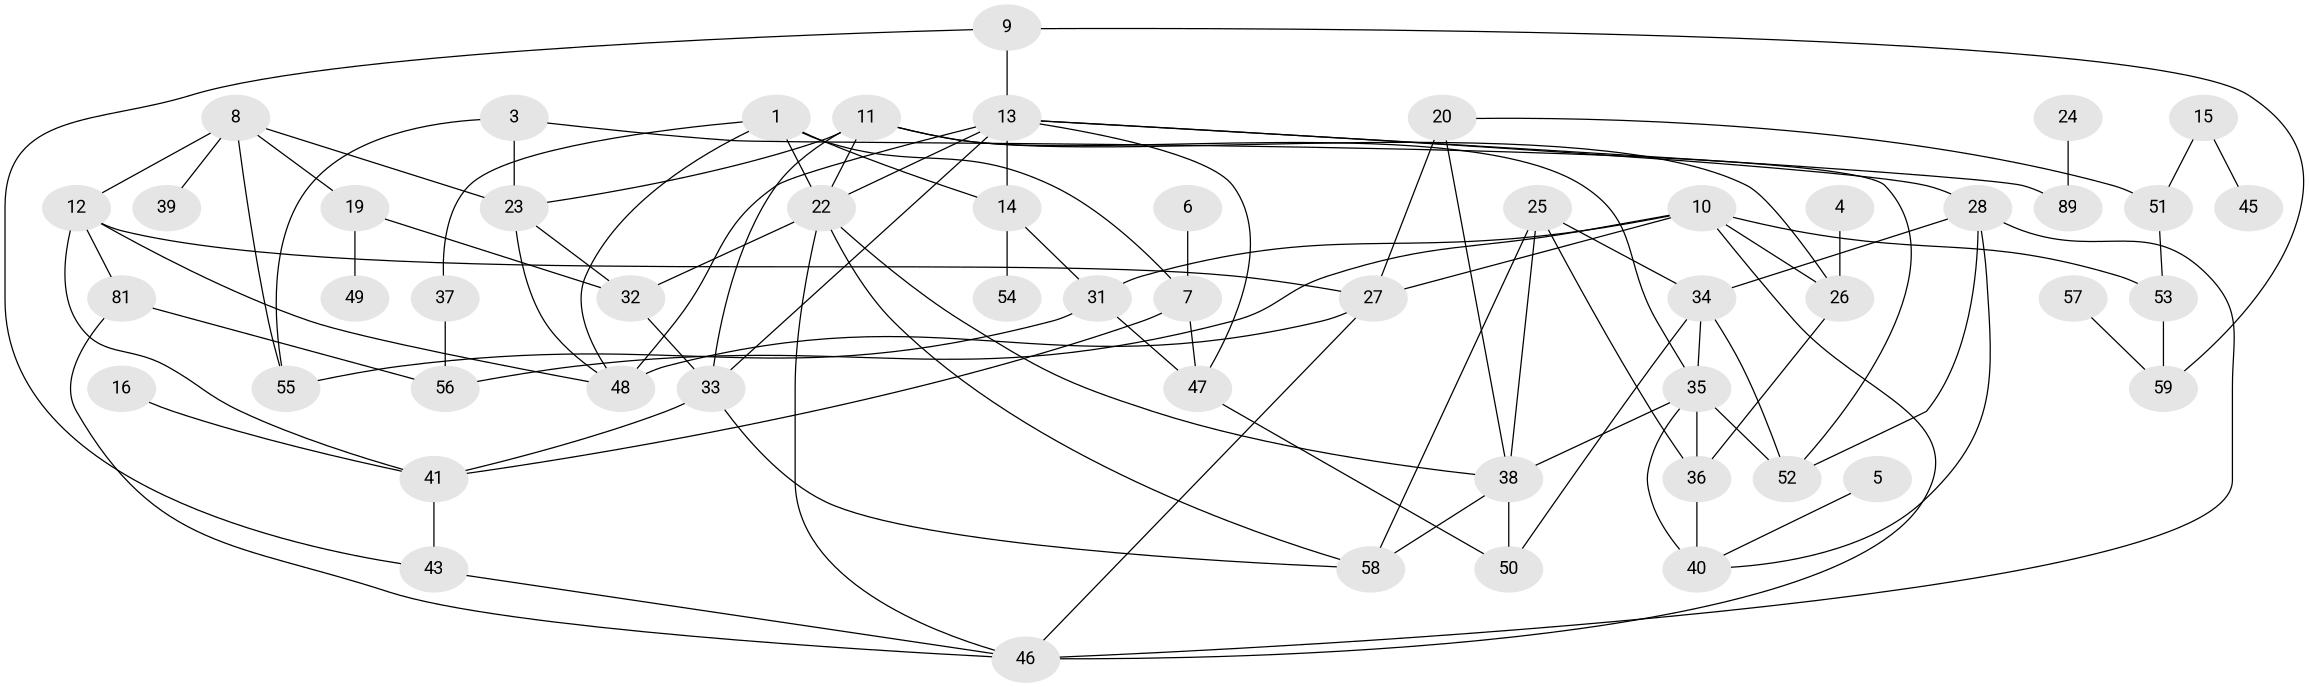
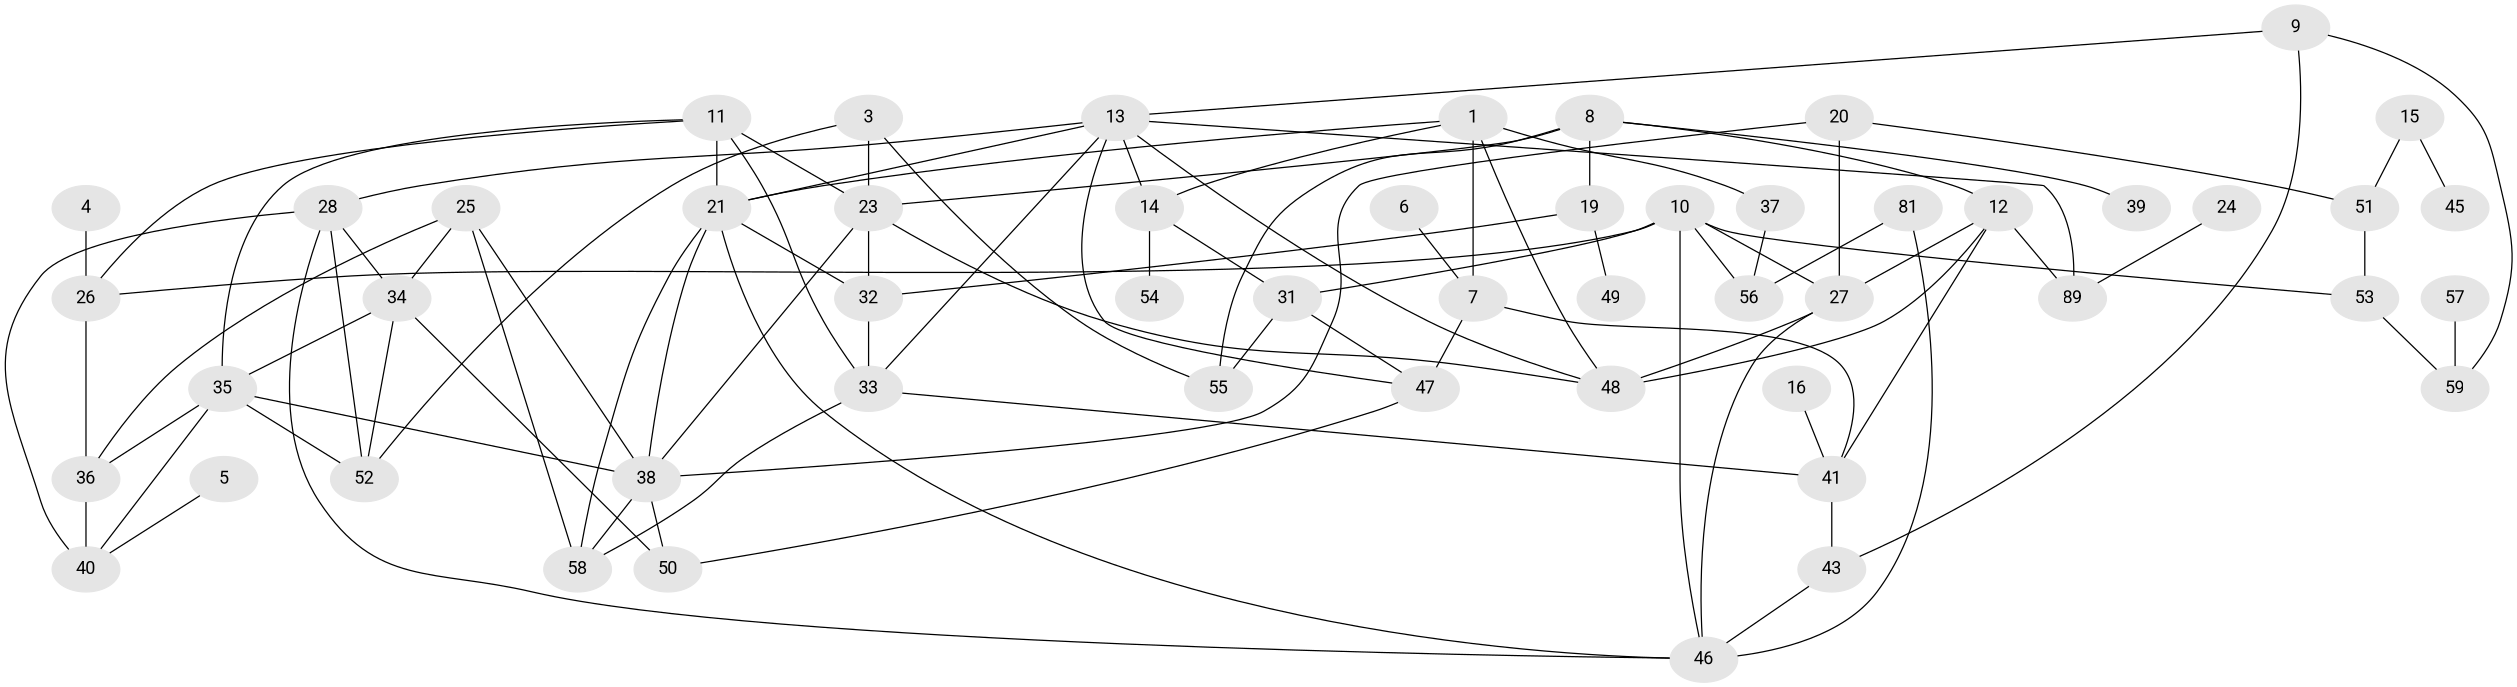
(821, 208) -> (717, 208)
(99, 253) -> (2036, 253)
none -> (758, 344)
